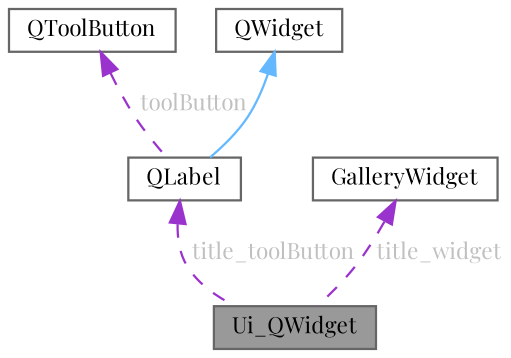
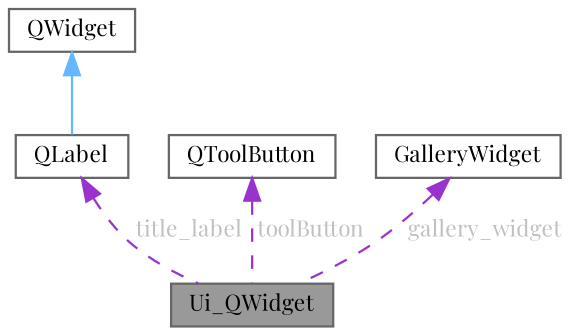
(135, 117) -> (252, 242)
(271, 253) -> (187, 231)
(437, 253) -> (483, 231)
